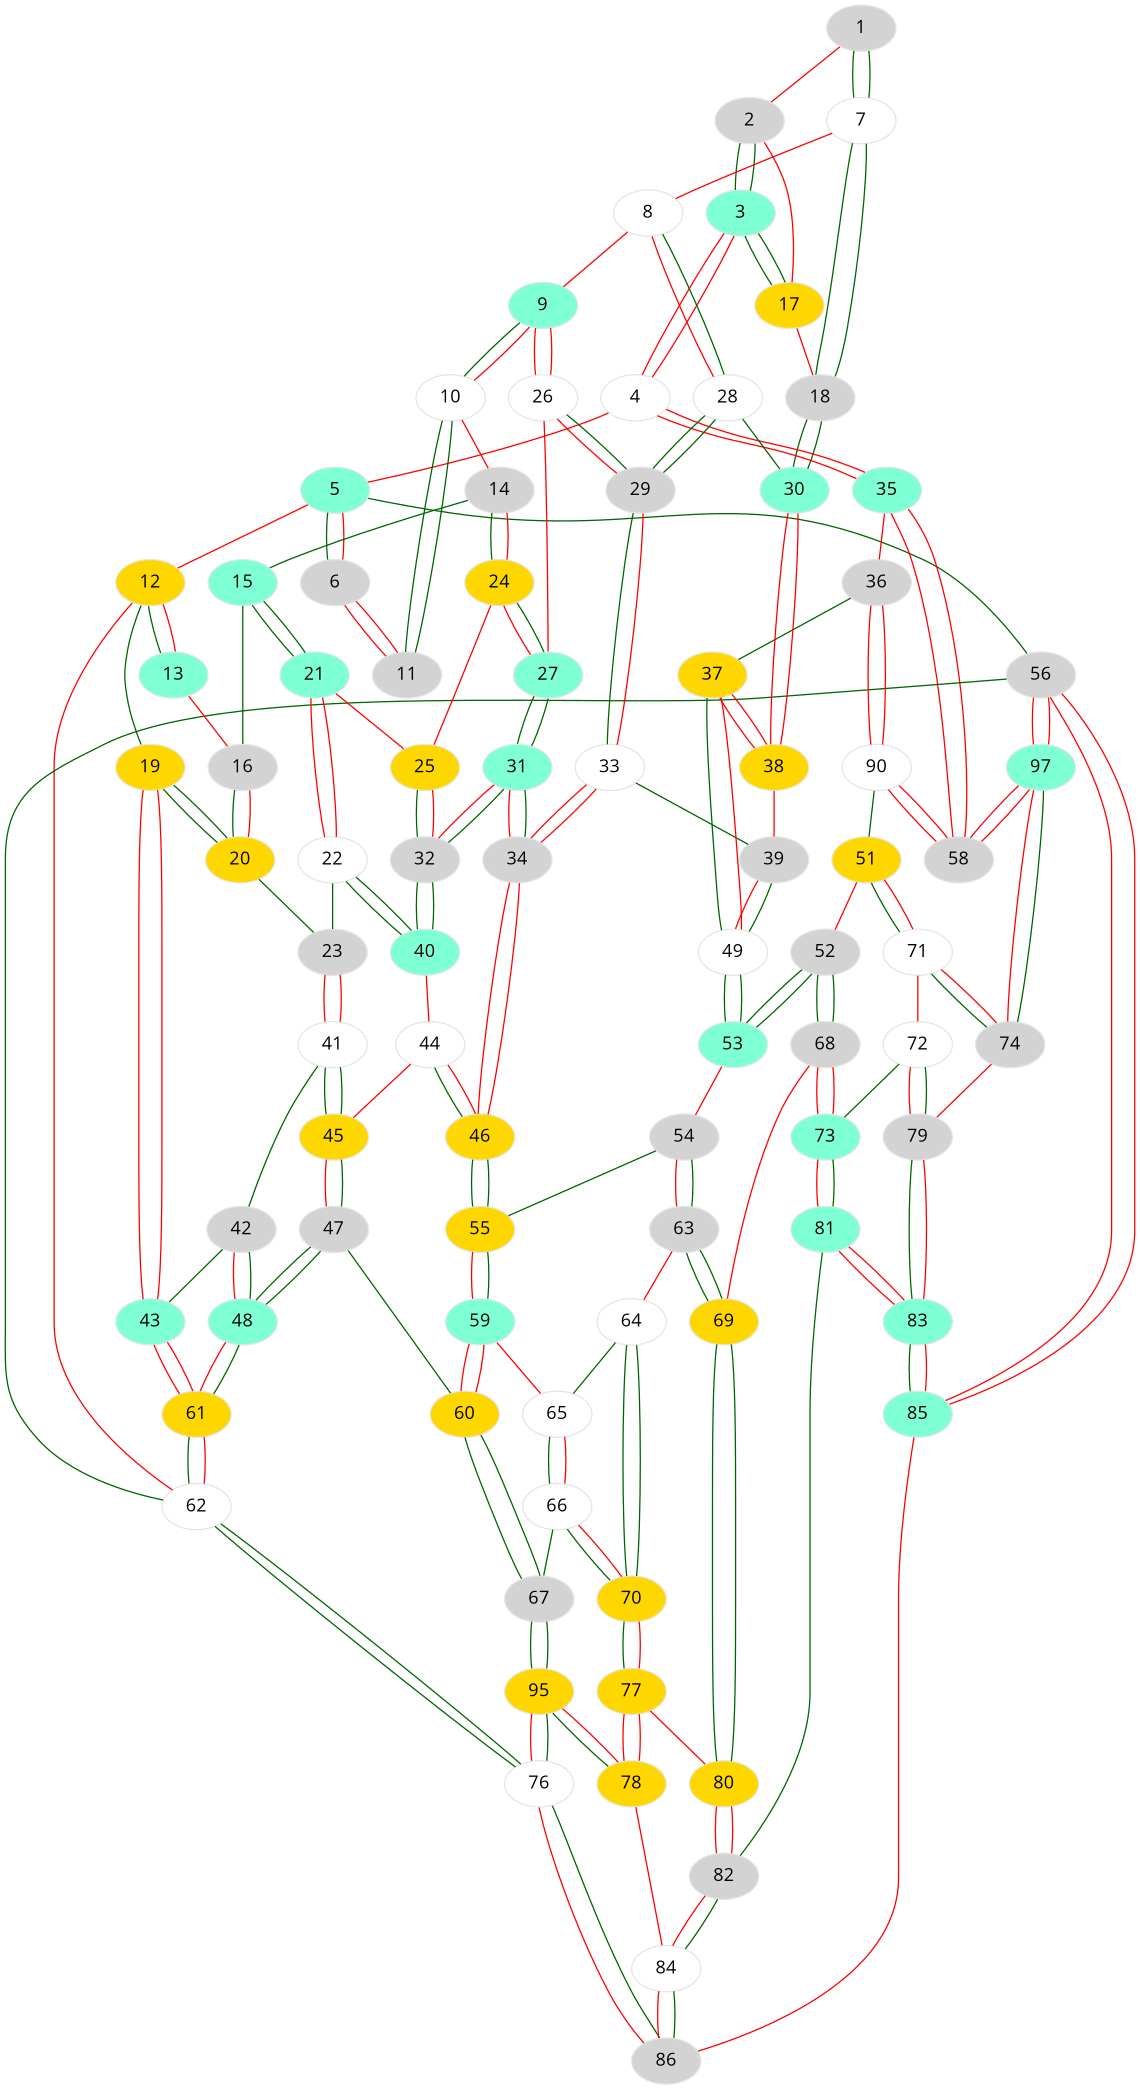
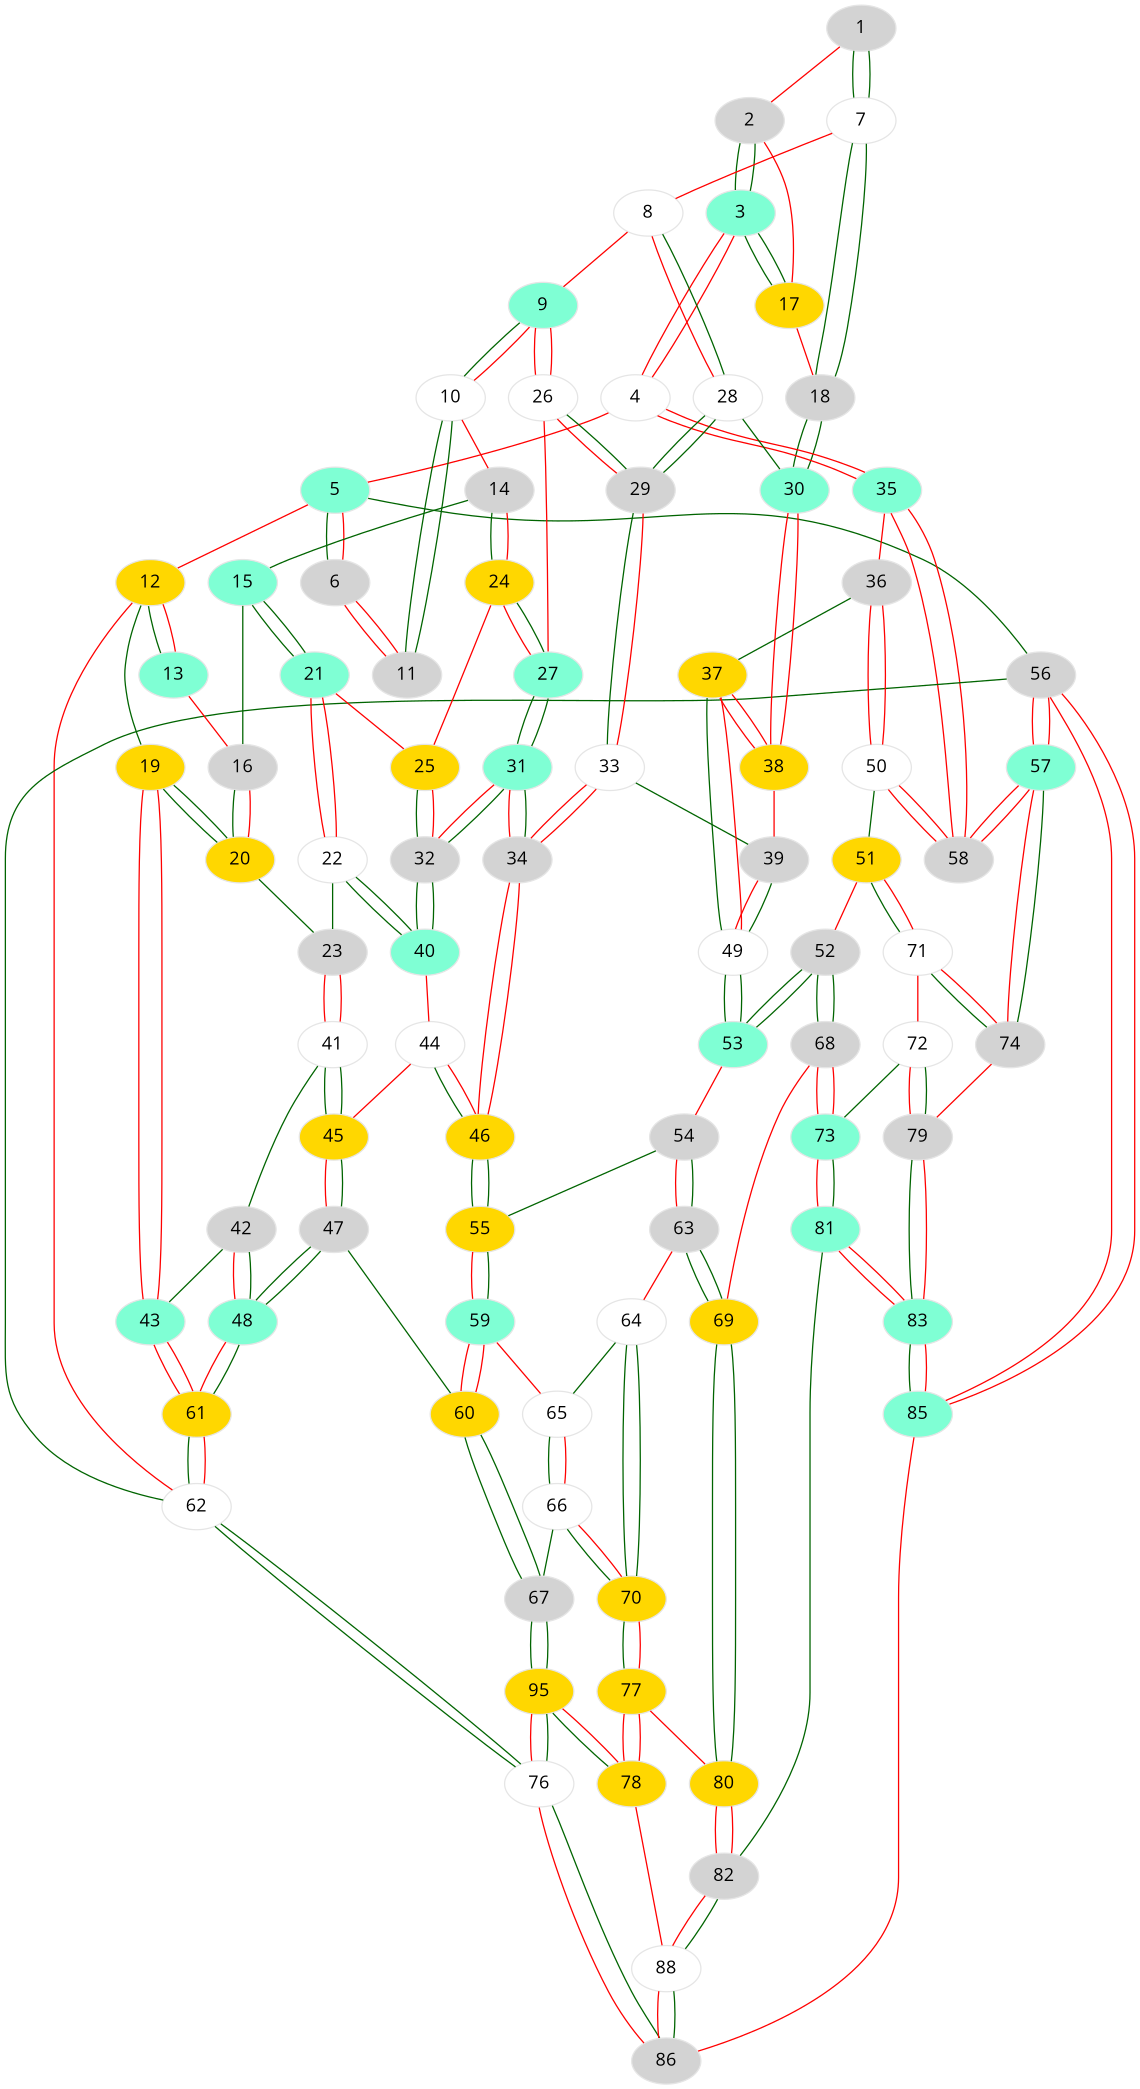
(877, 767) -> (877, 767)
(1041, 767) -> (1041, 767)
(666, 1969) -> (666, 1969)
